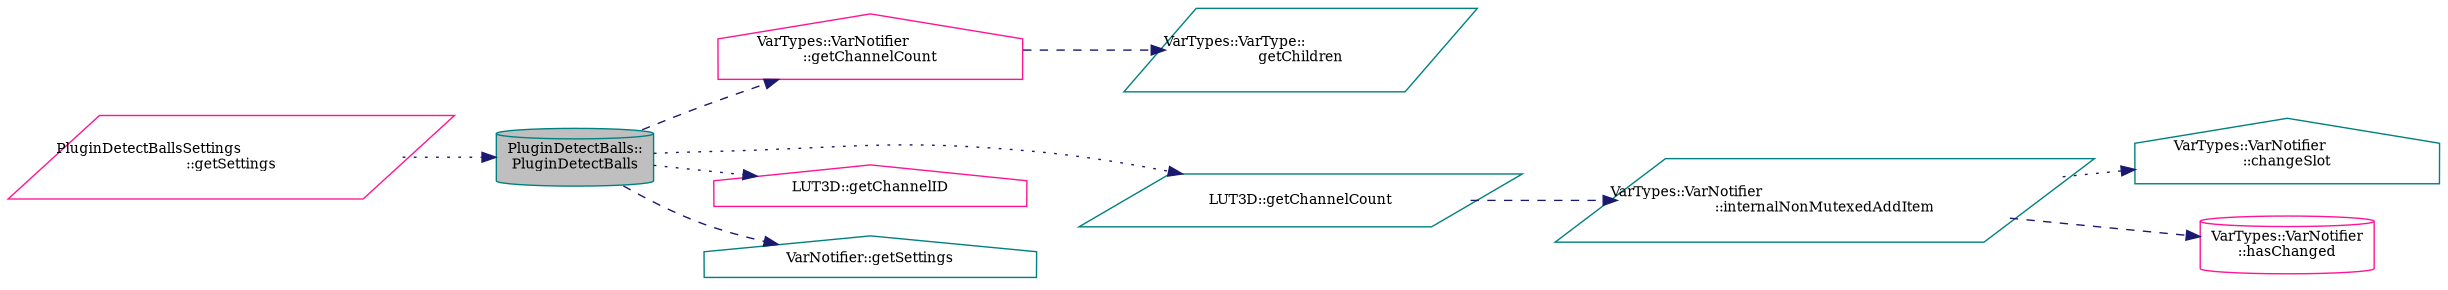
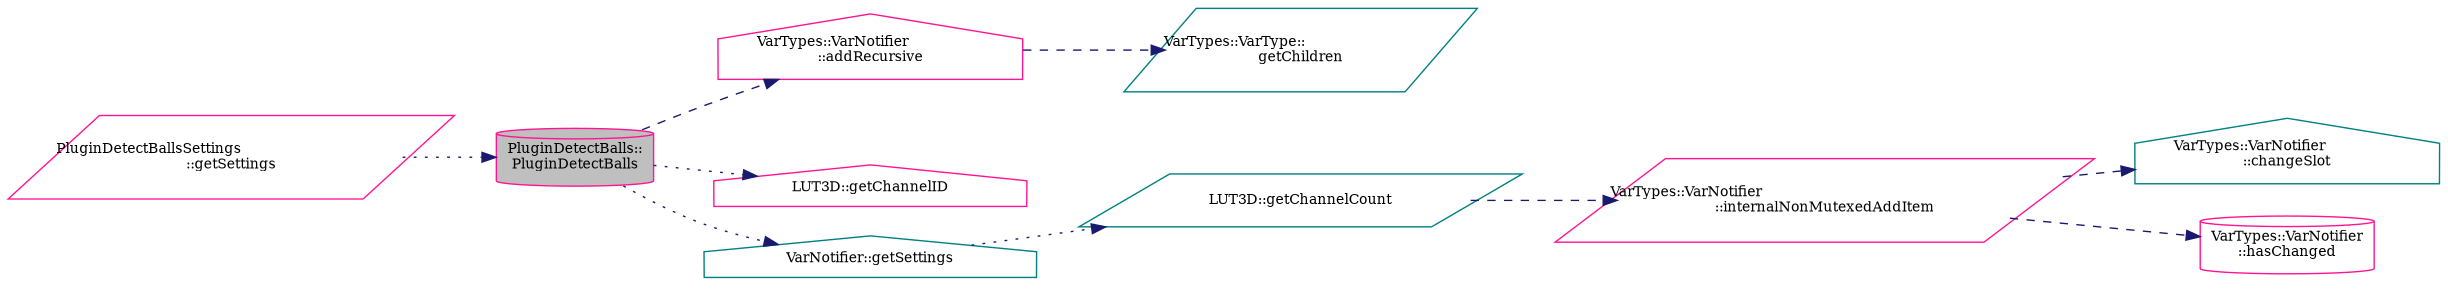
(870, 50) -> (870, 50)
(912, 145) -> (1031, 237)
(575, 157) -> (575, 157)
(2092, 174) -> (2092, 174)
(1825, 200) -> (1825, 200)
(691, 219) -> (691, 219)
